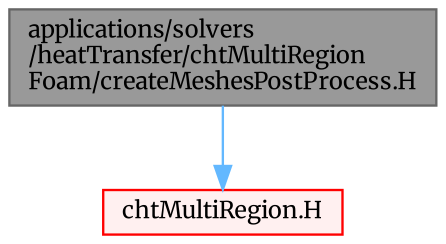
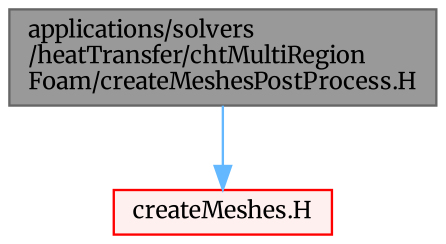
(223, 212) -> (223, 212)
